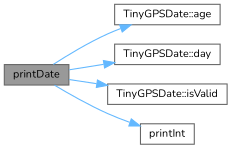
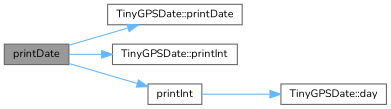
(167, 15) -> (175, 15)
(86, 67) -> (236, 94)
(167, 94) -> (175, 54)
